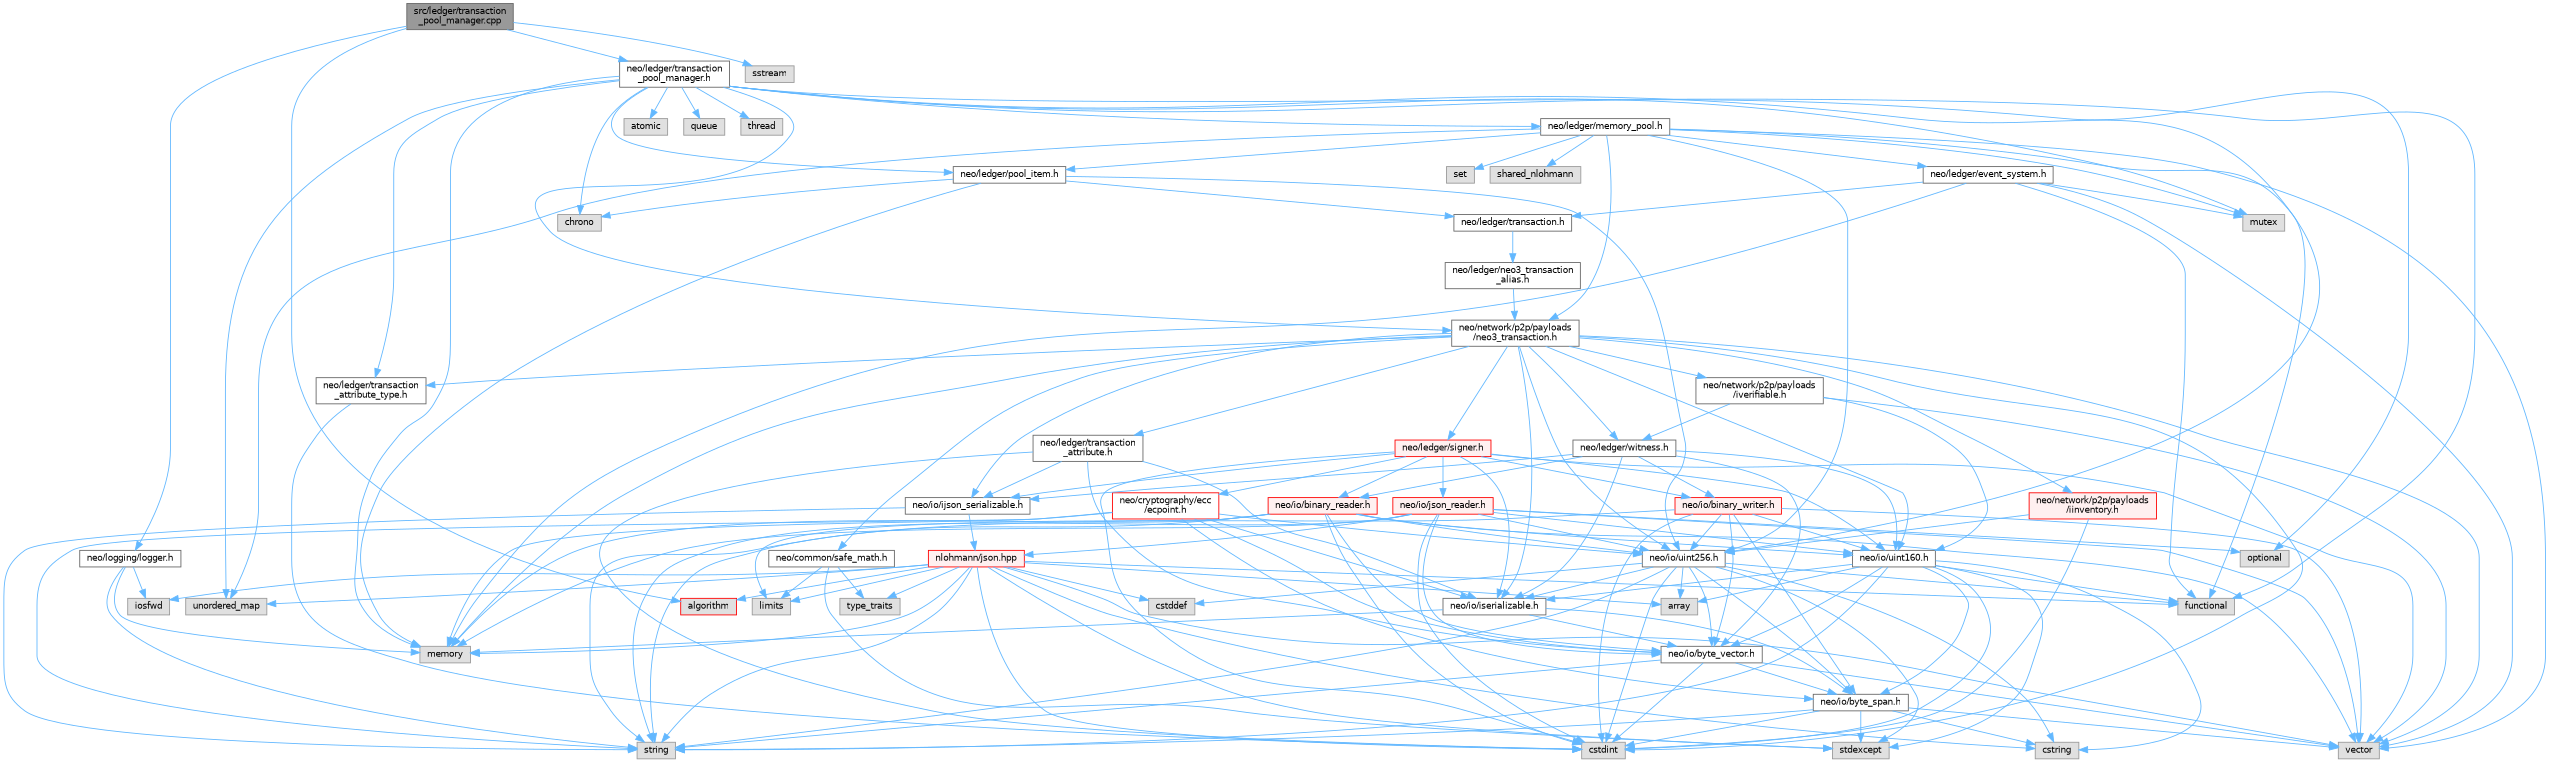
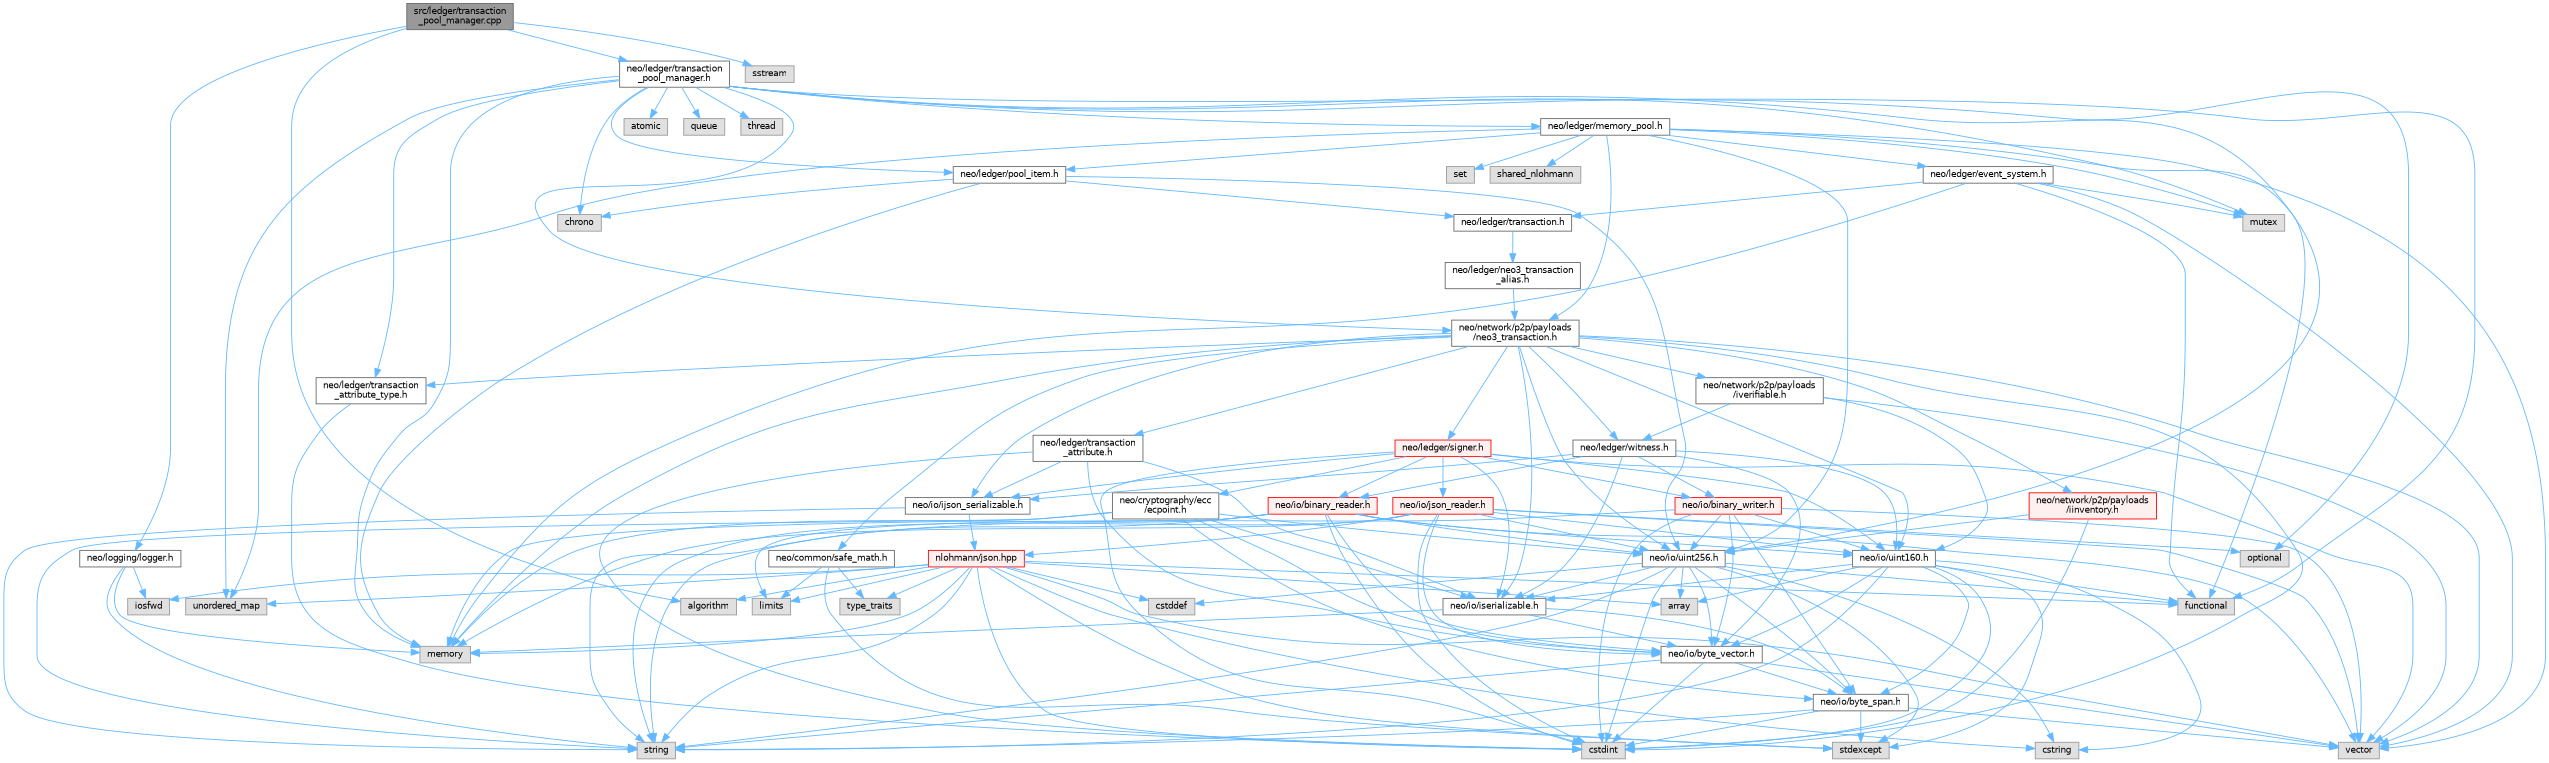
(1166, 506) -> (1166, 506)
(709, 607) -> (709, 607)
(1956, 726) -> none
